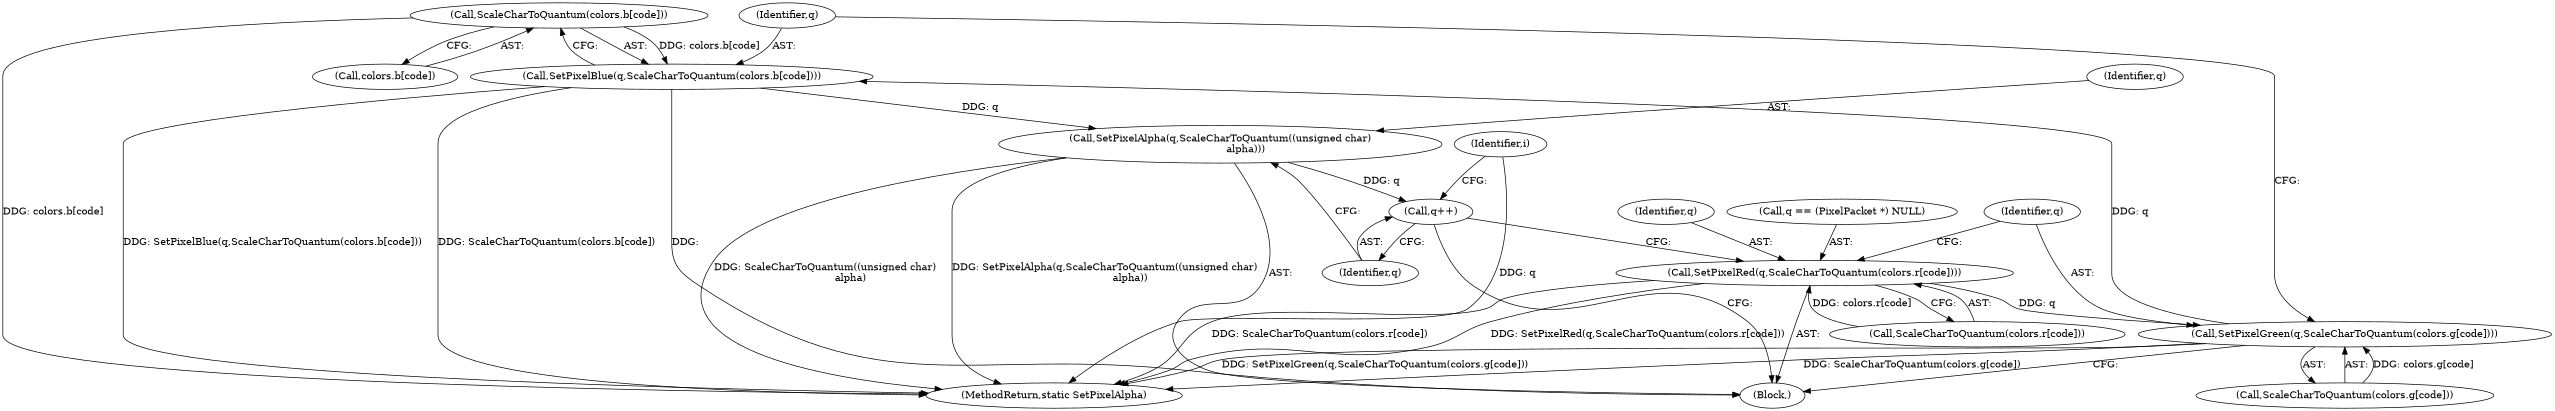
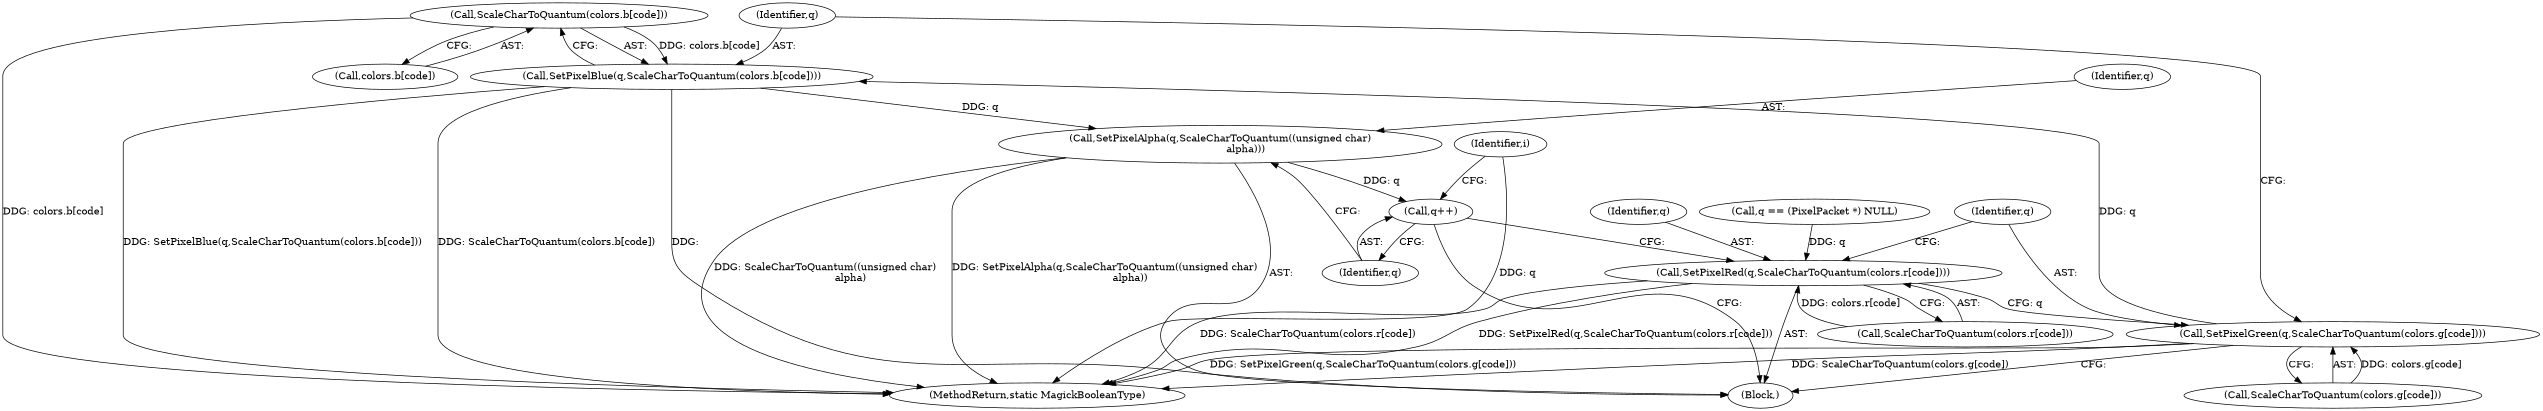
(1843, 242) -> (1827, 242)
(2037, 304) -> (2025, 304)
(2316, 365) -> (2303, 365)
(1054, 396) -> (1037, 396)
